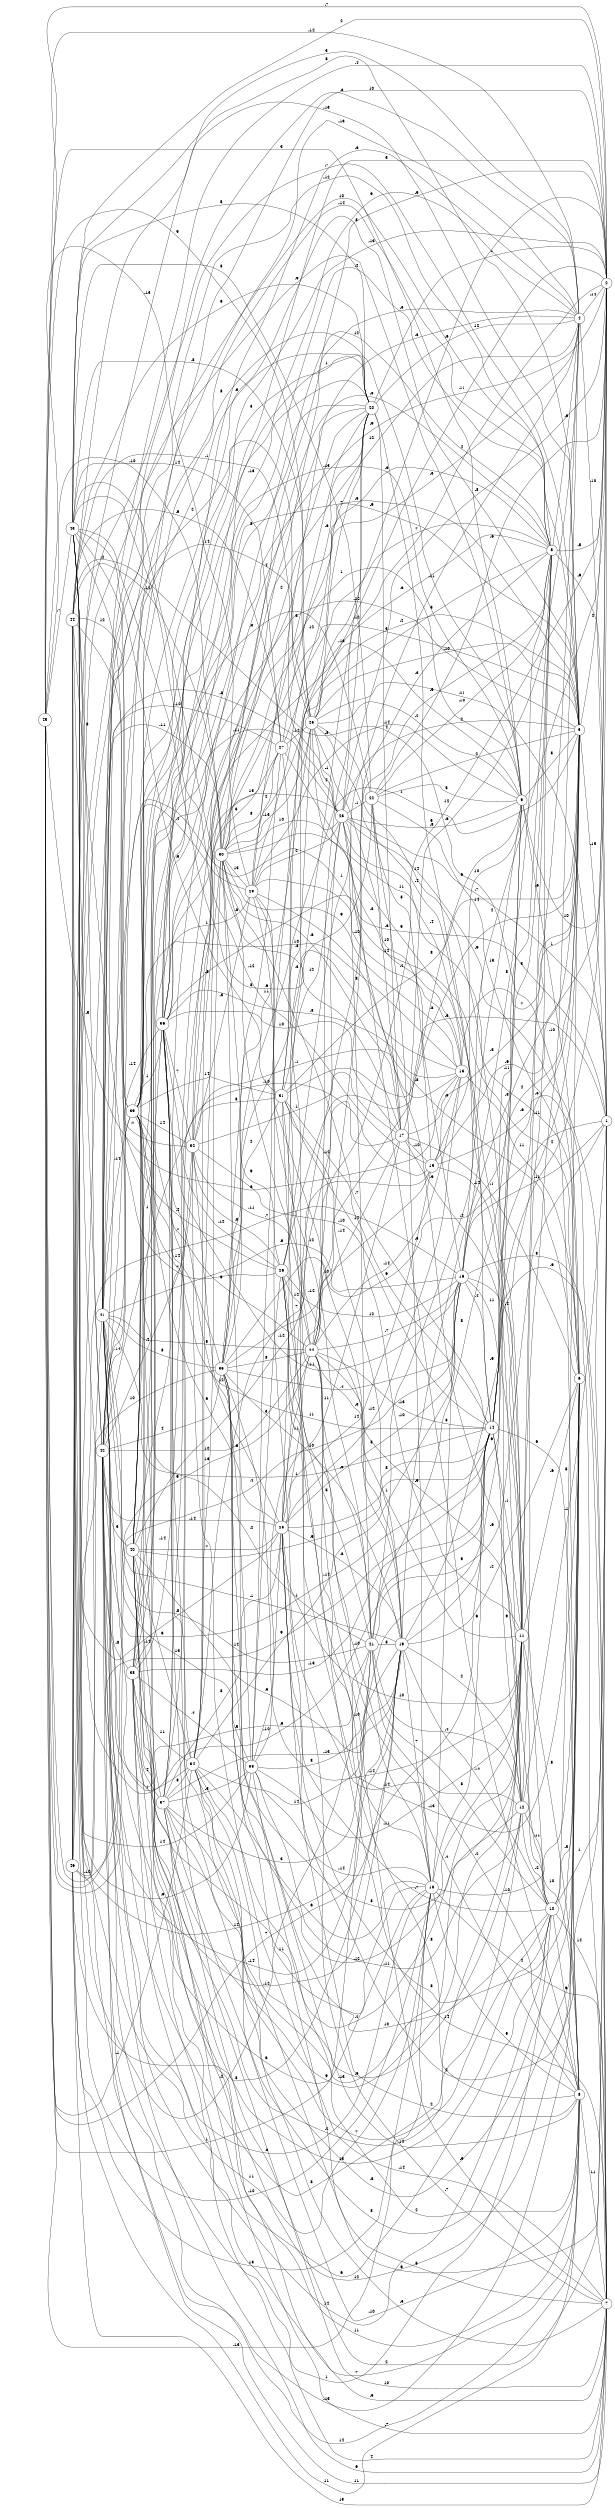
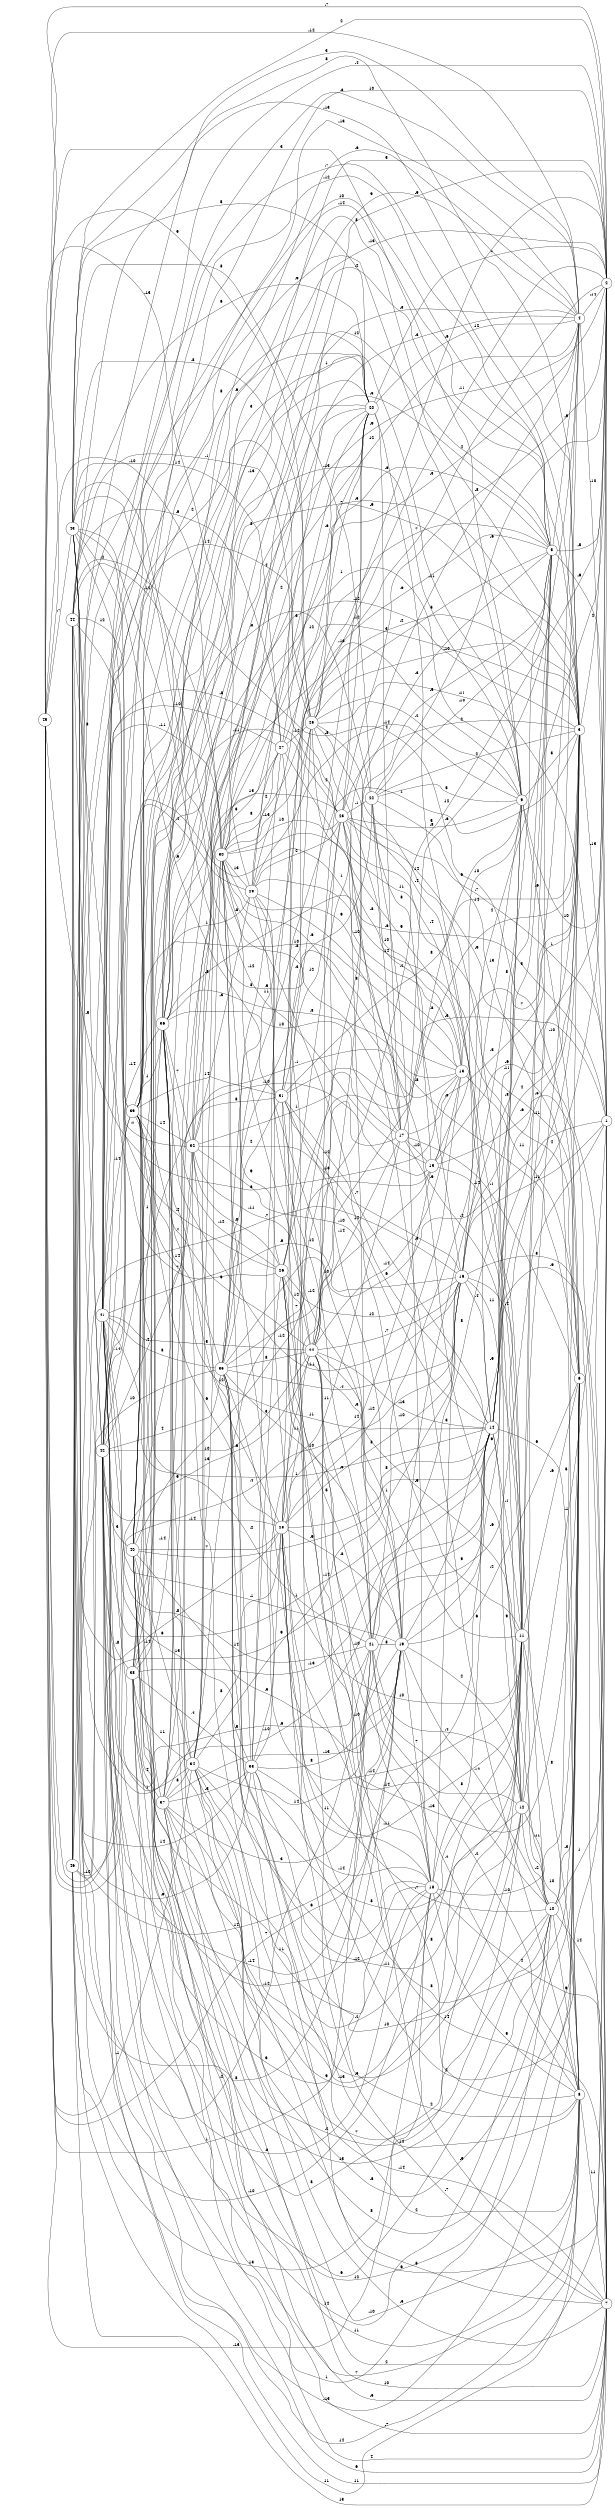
(324, 771) -> none
none -> (342, 1190)
(103, 1930) -> (254, 1377)
